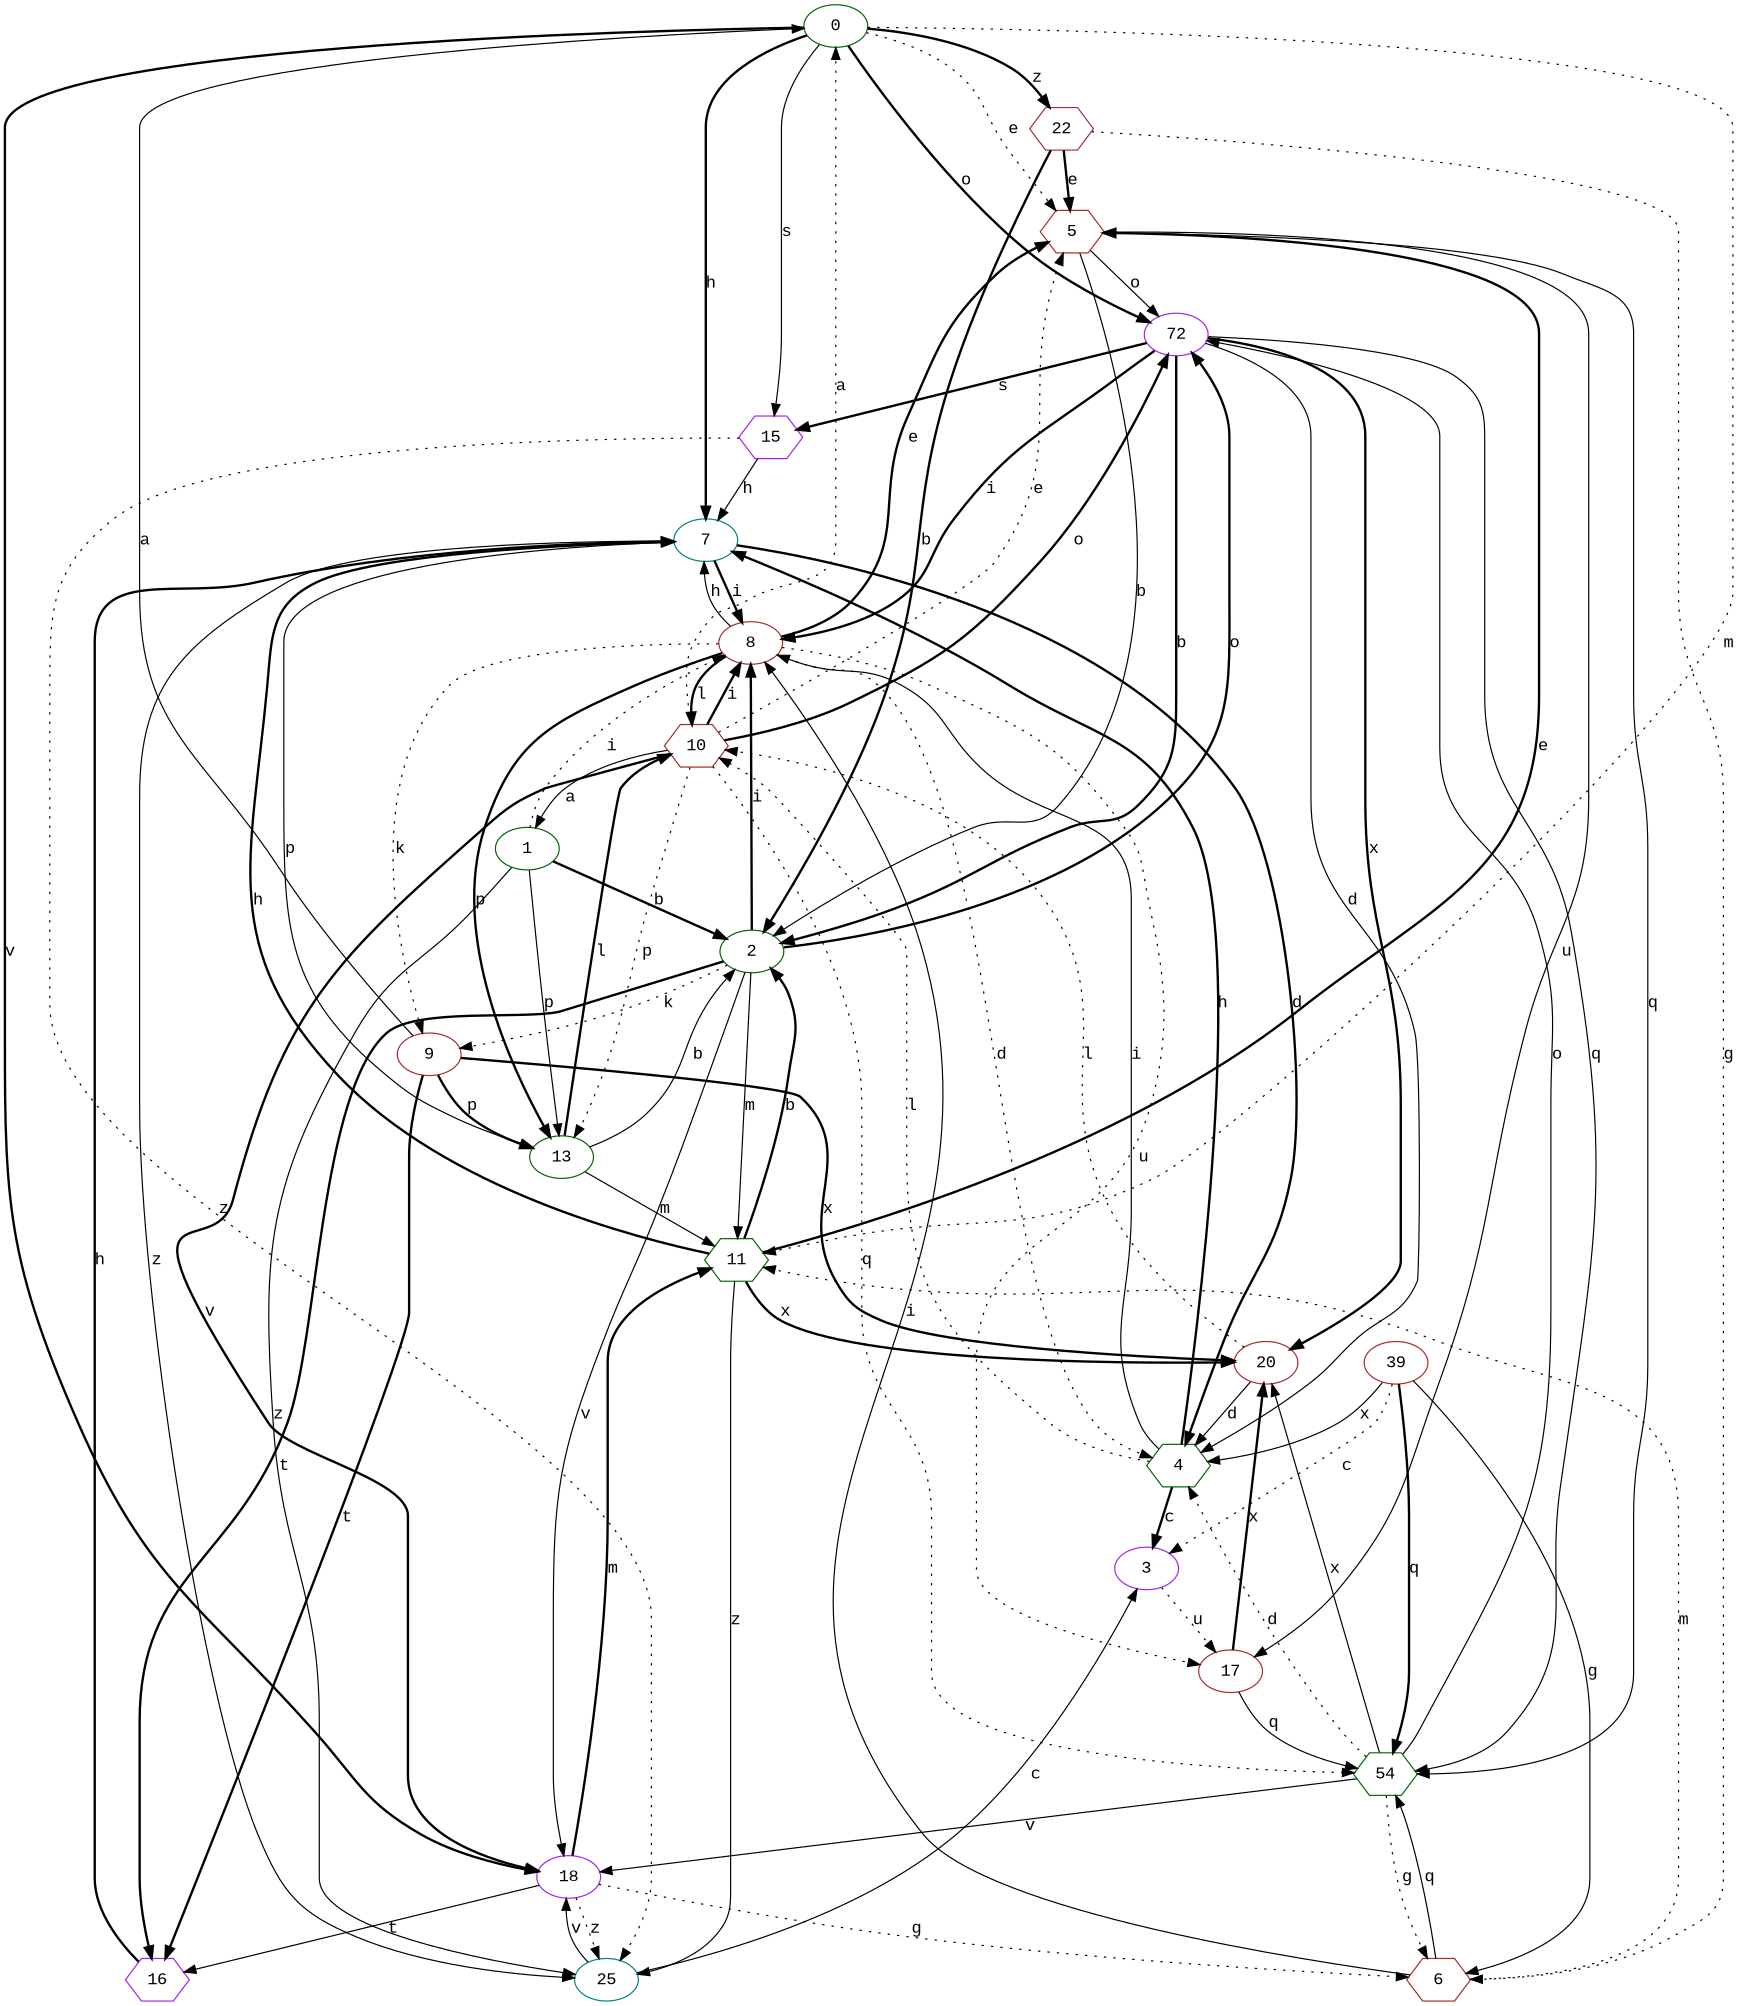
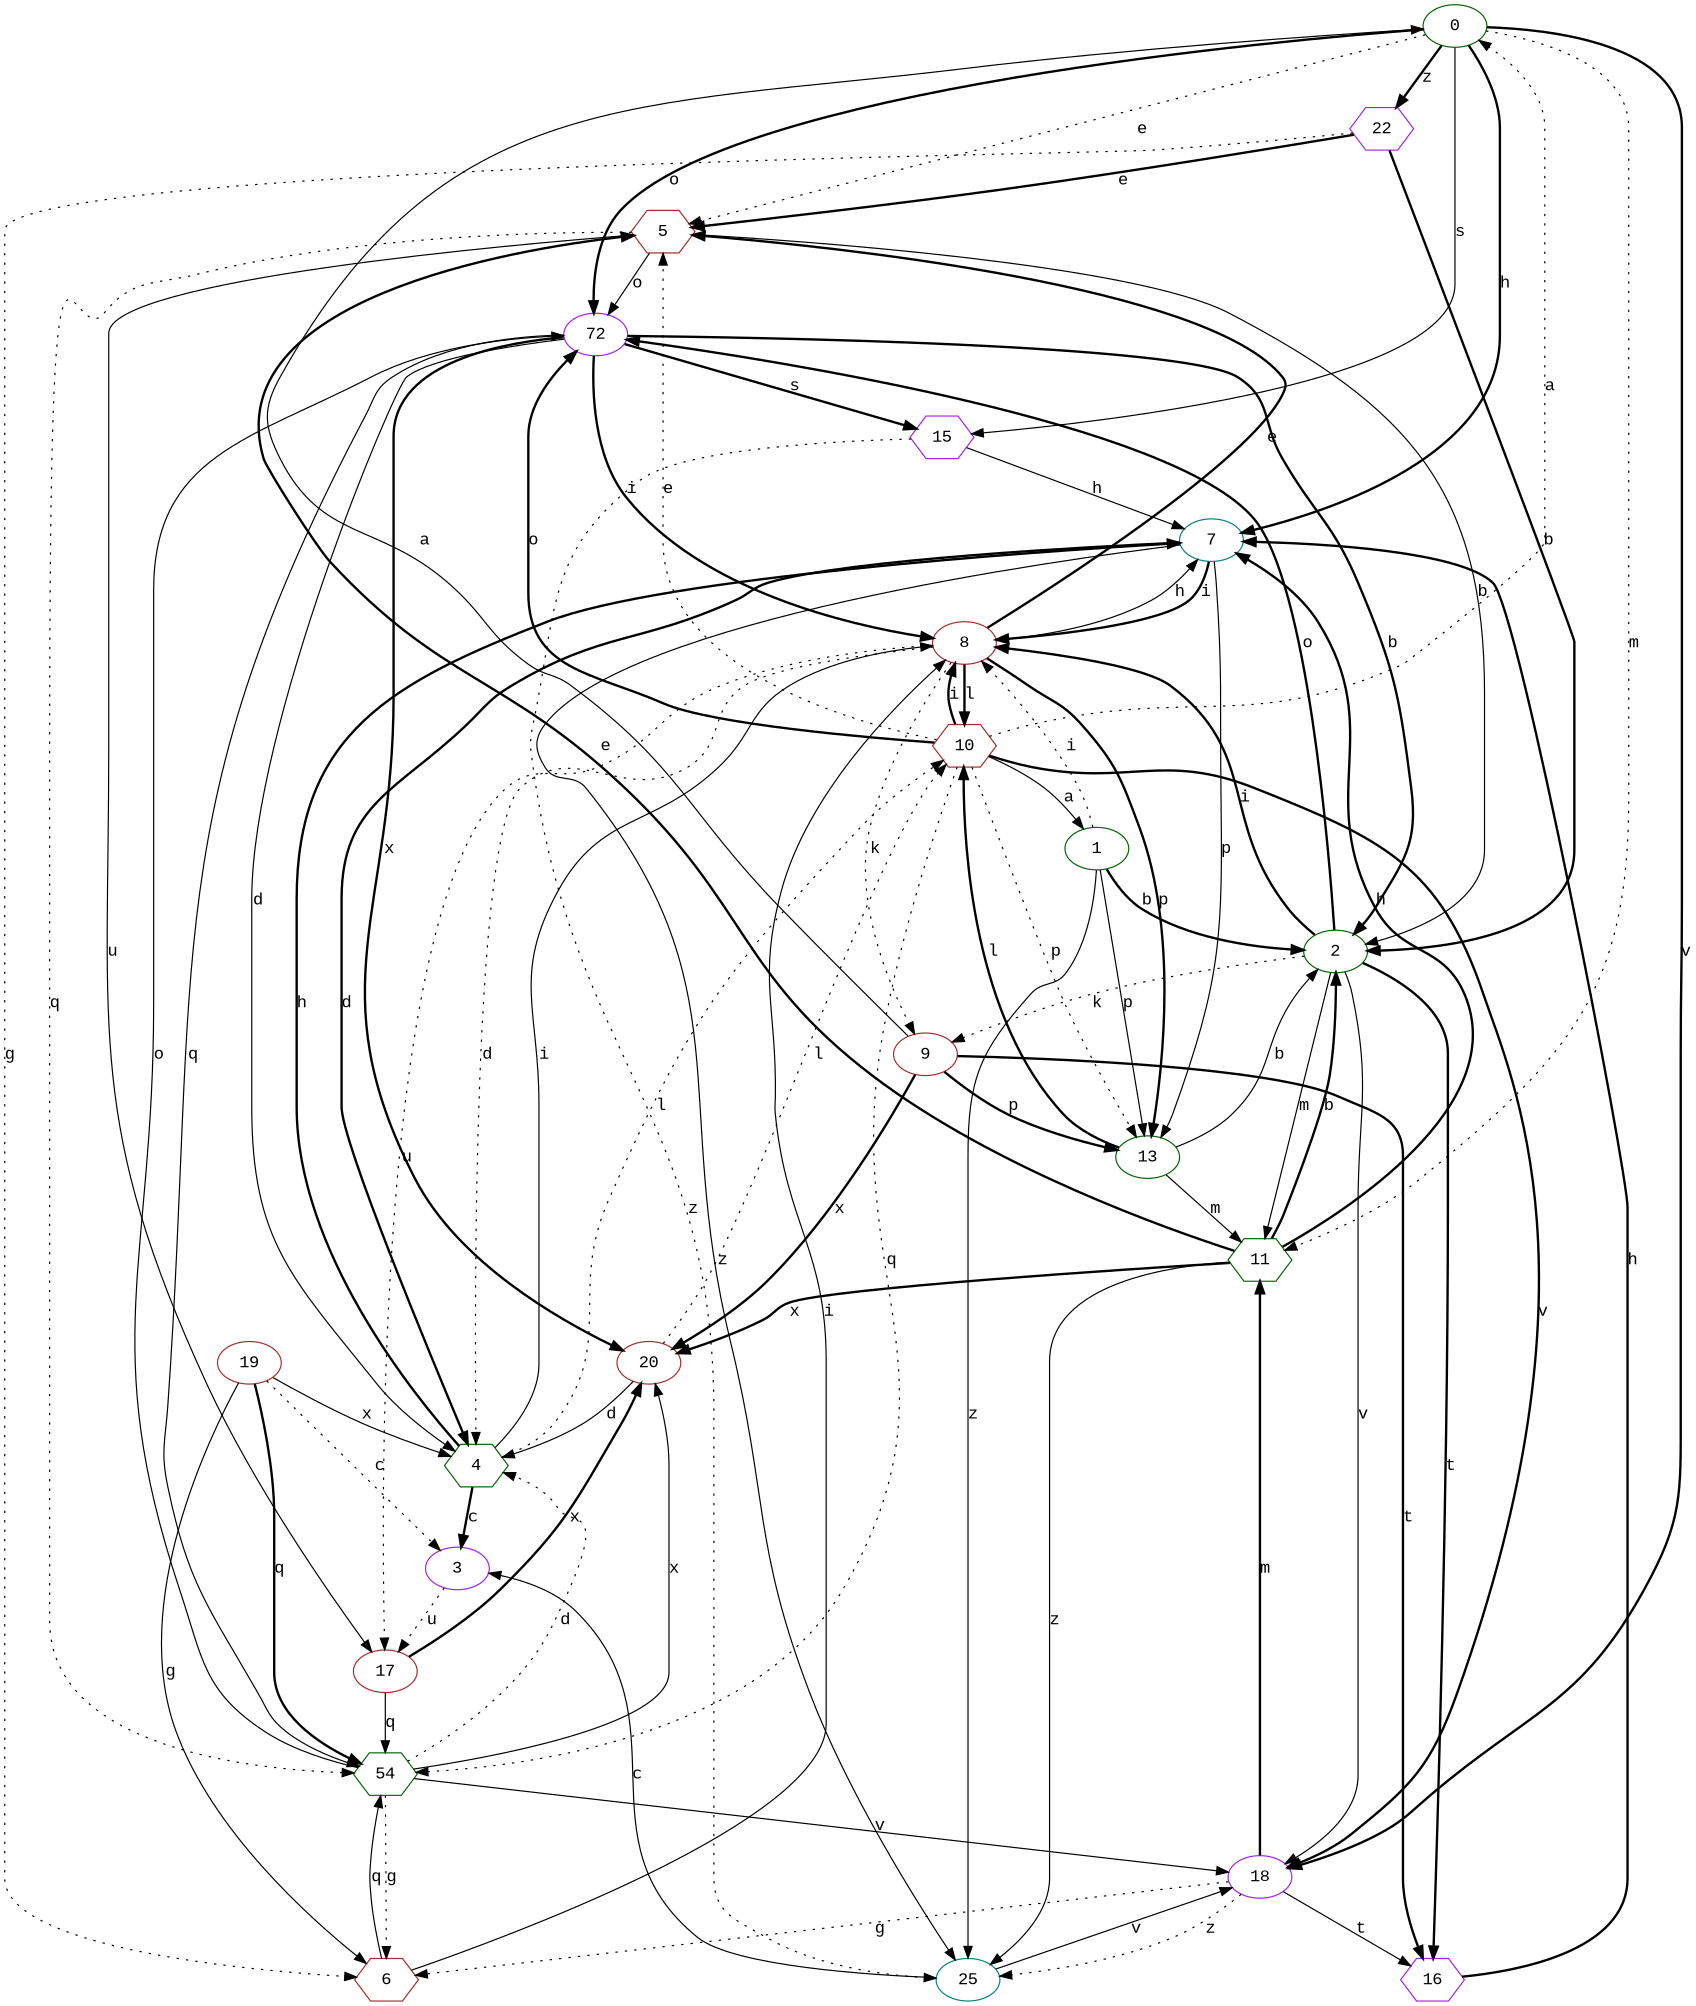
(1062, 129) -> (1382, 129)
(1648, 847) -> (50, 848)
(1396, 1363) -> (249, 1363)
(1567, 1382) -> none
